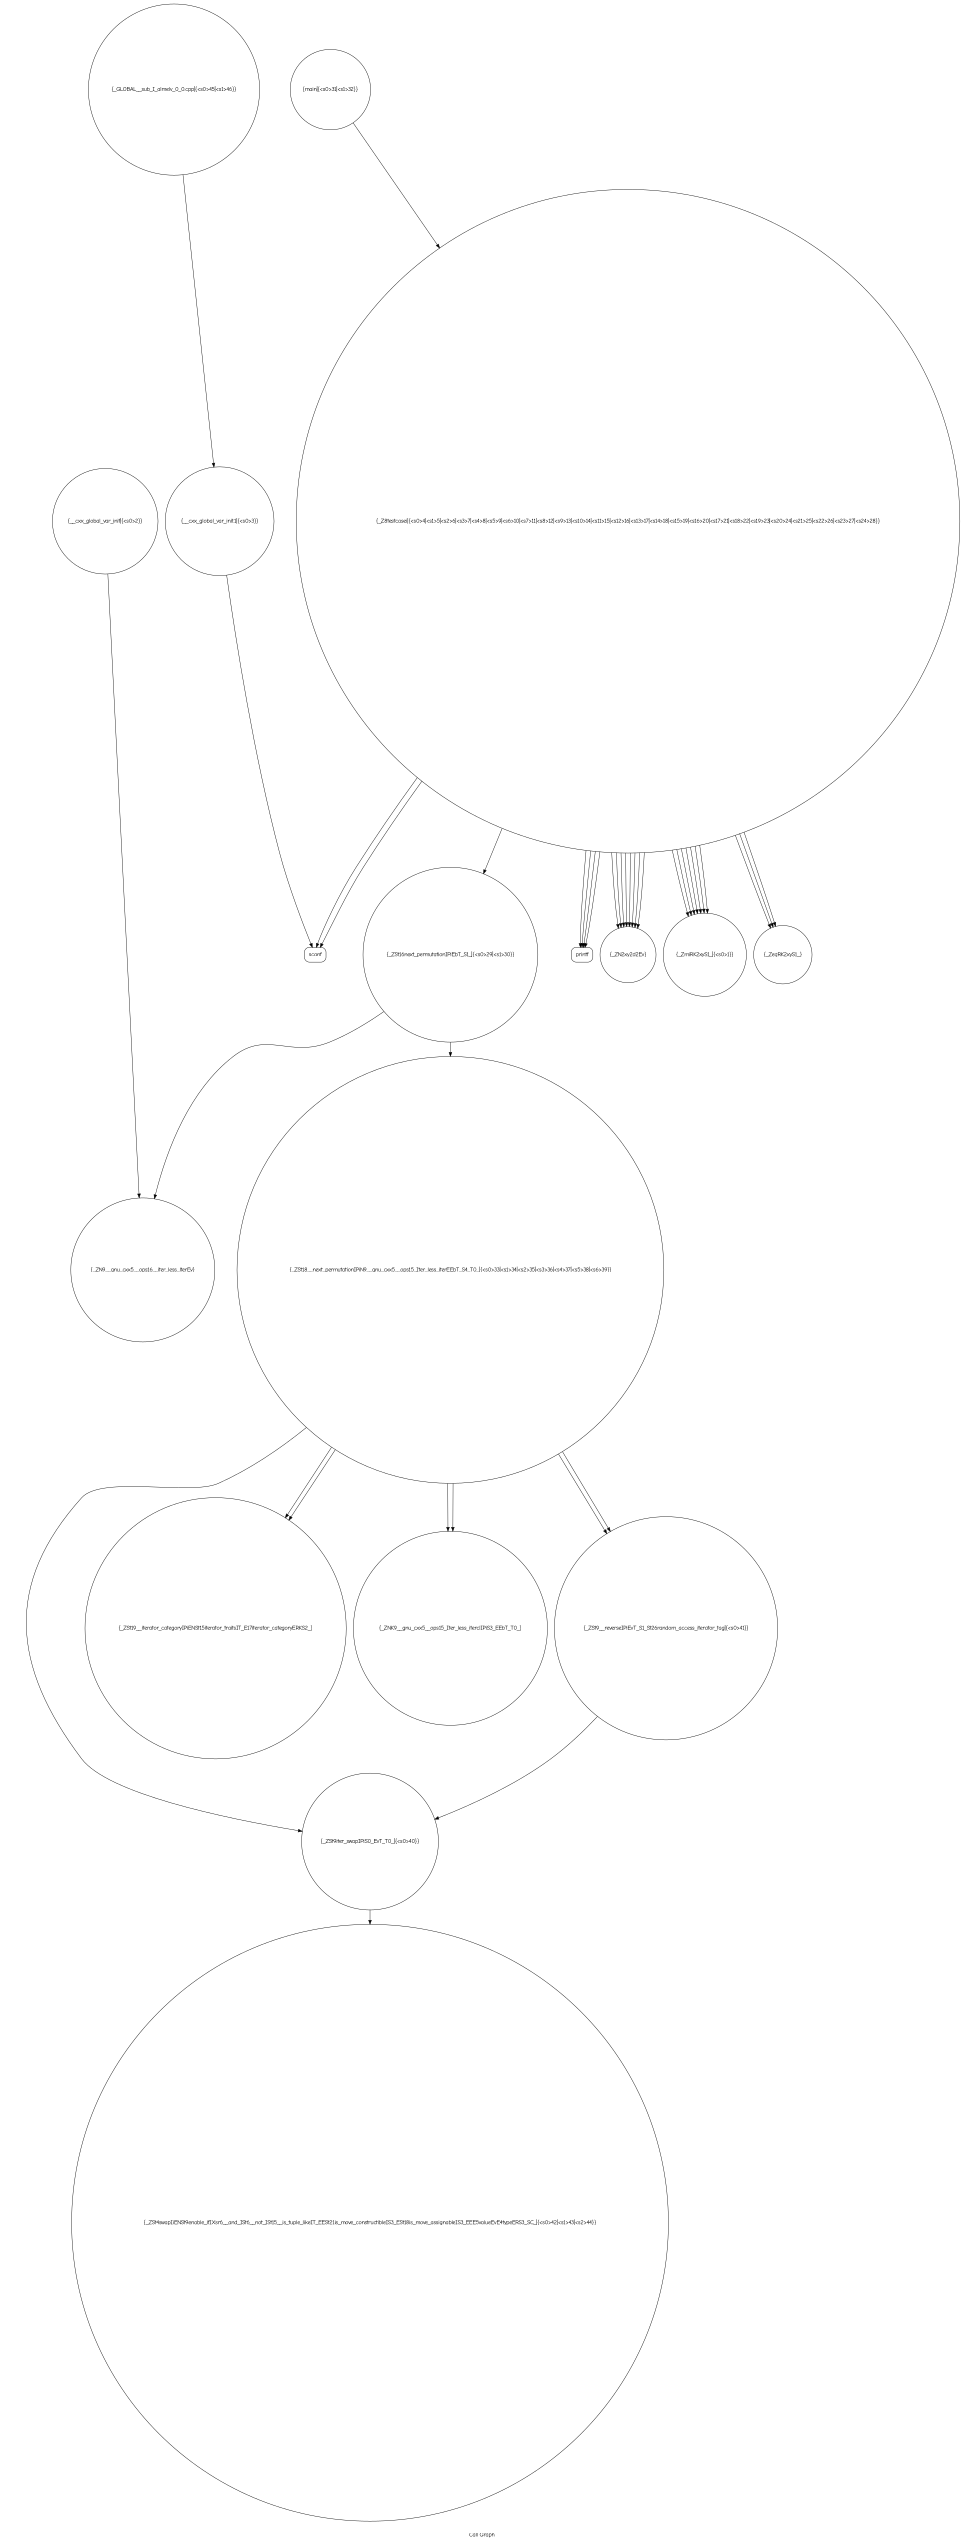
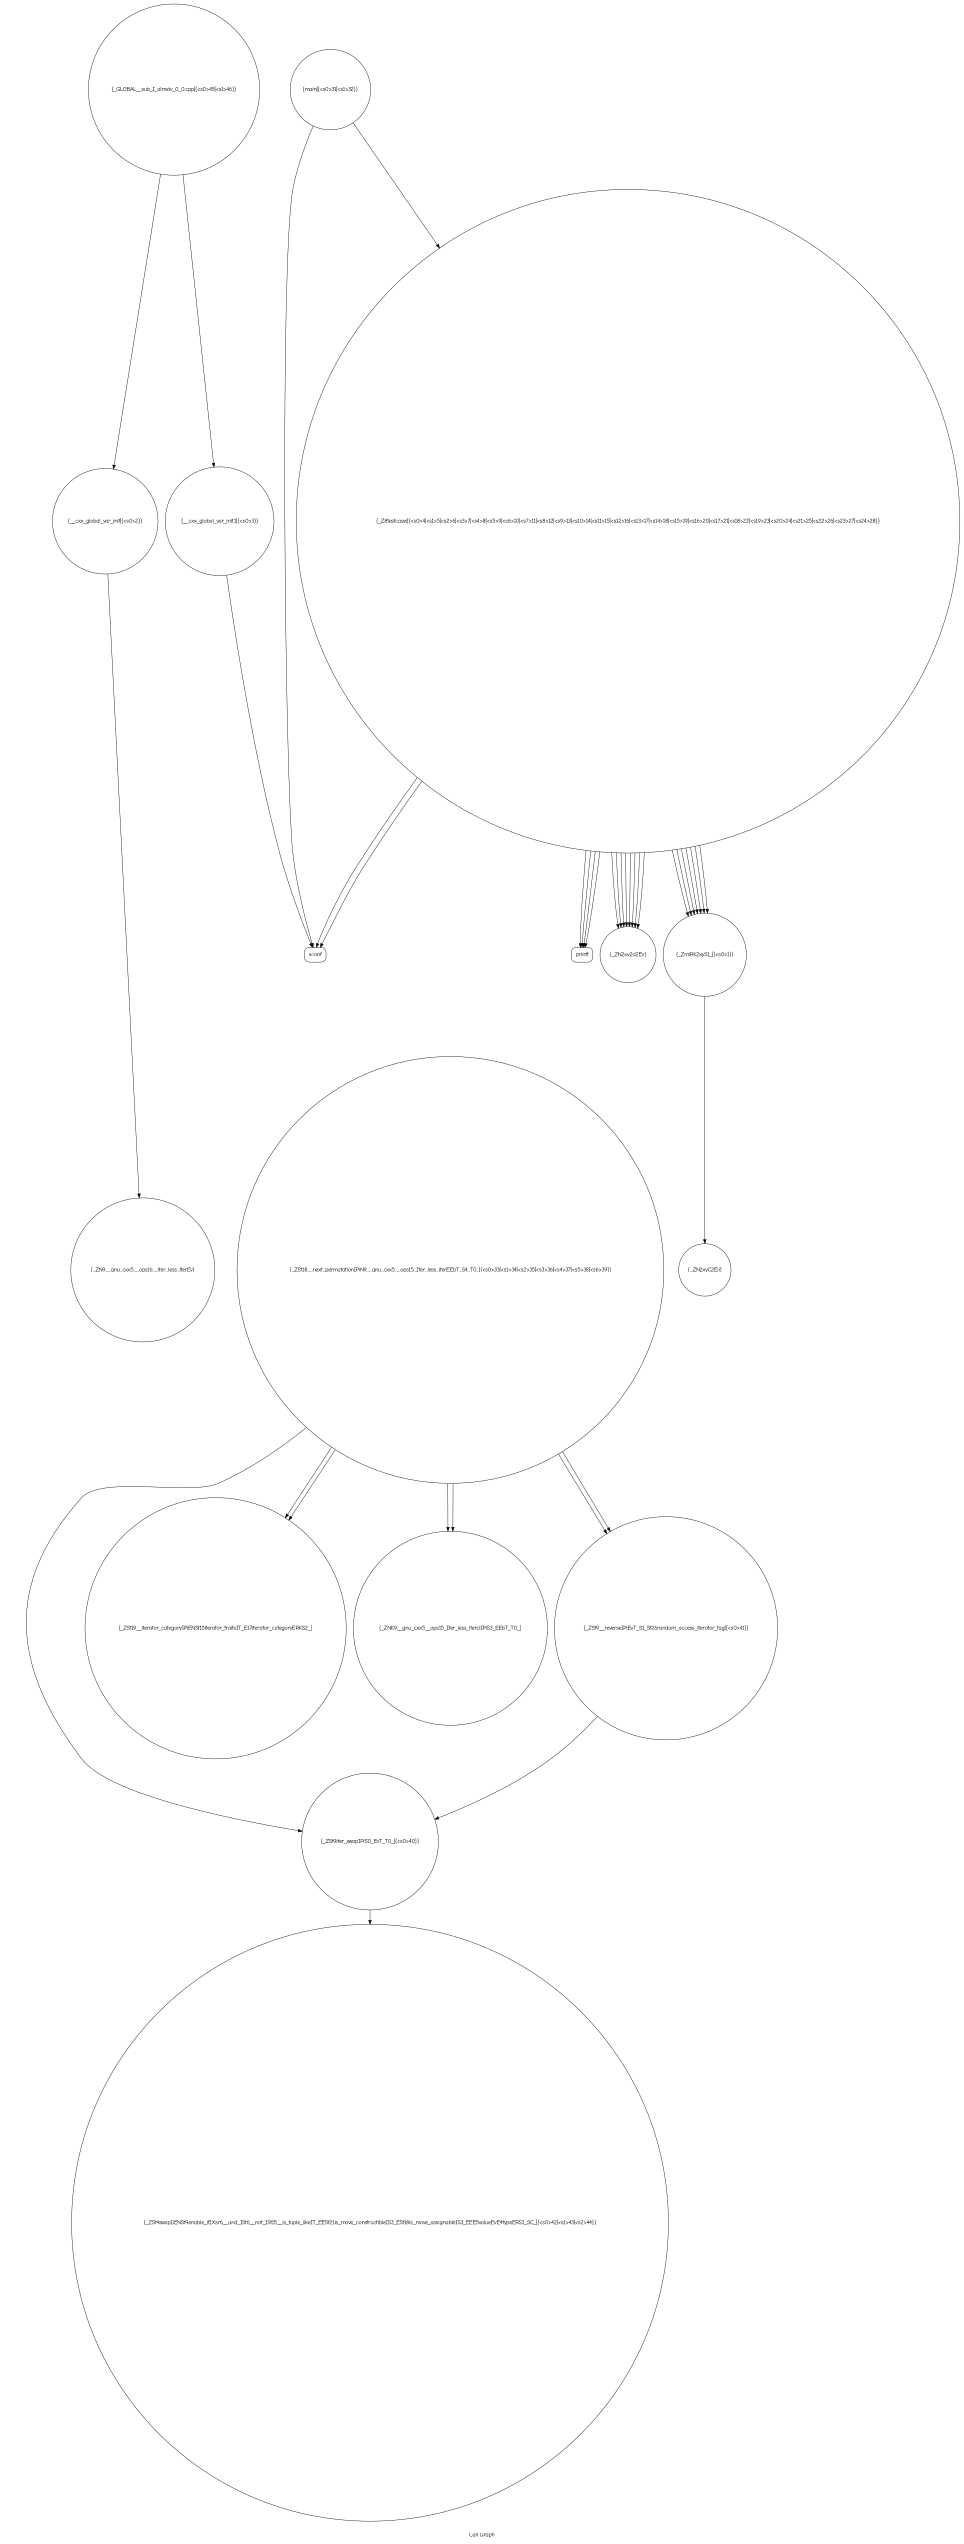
none -> (137, 320)
none -> (285, 534)
(450, 955) -> none
(783, 955) -> none
none -> (705, 1270)
